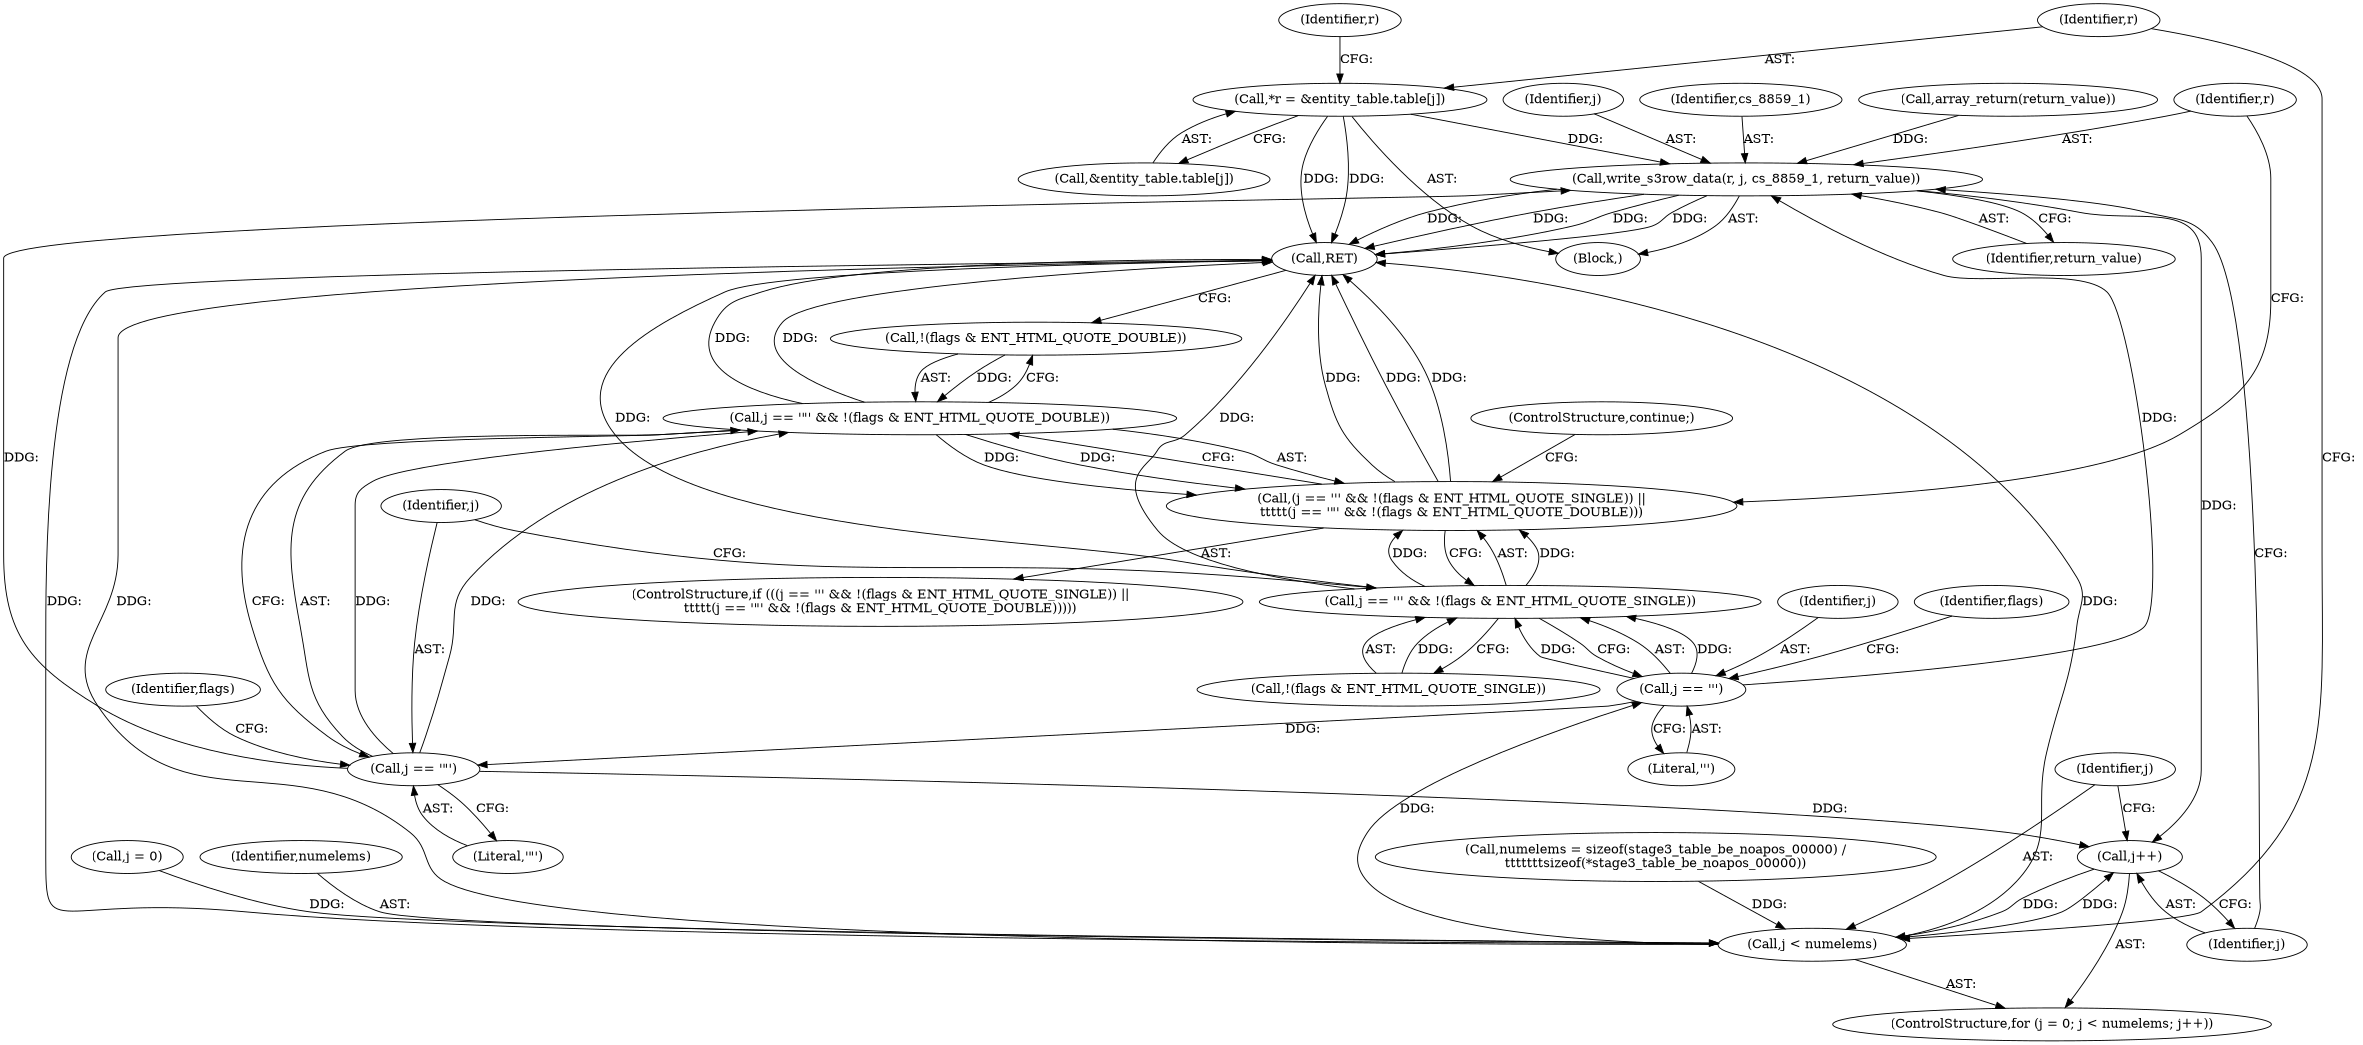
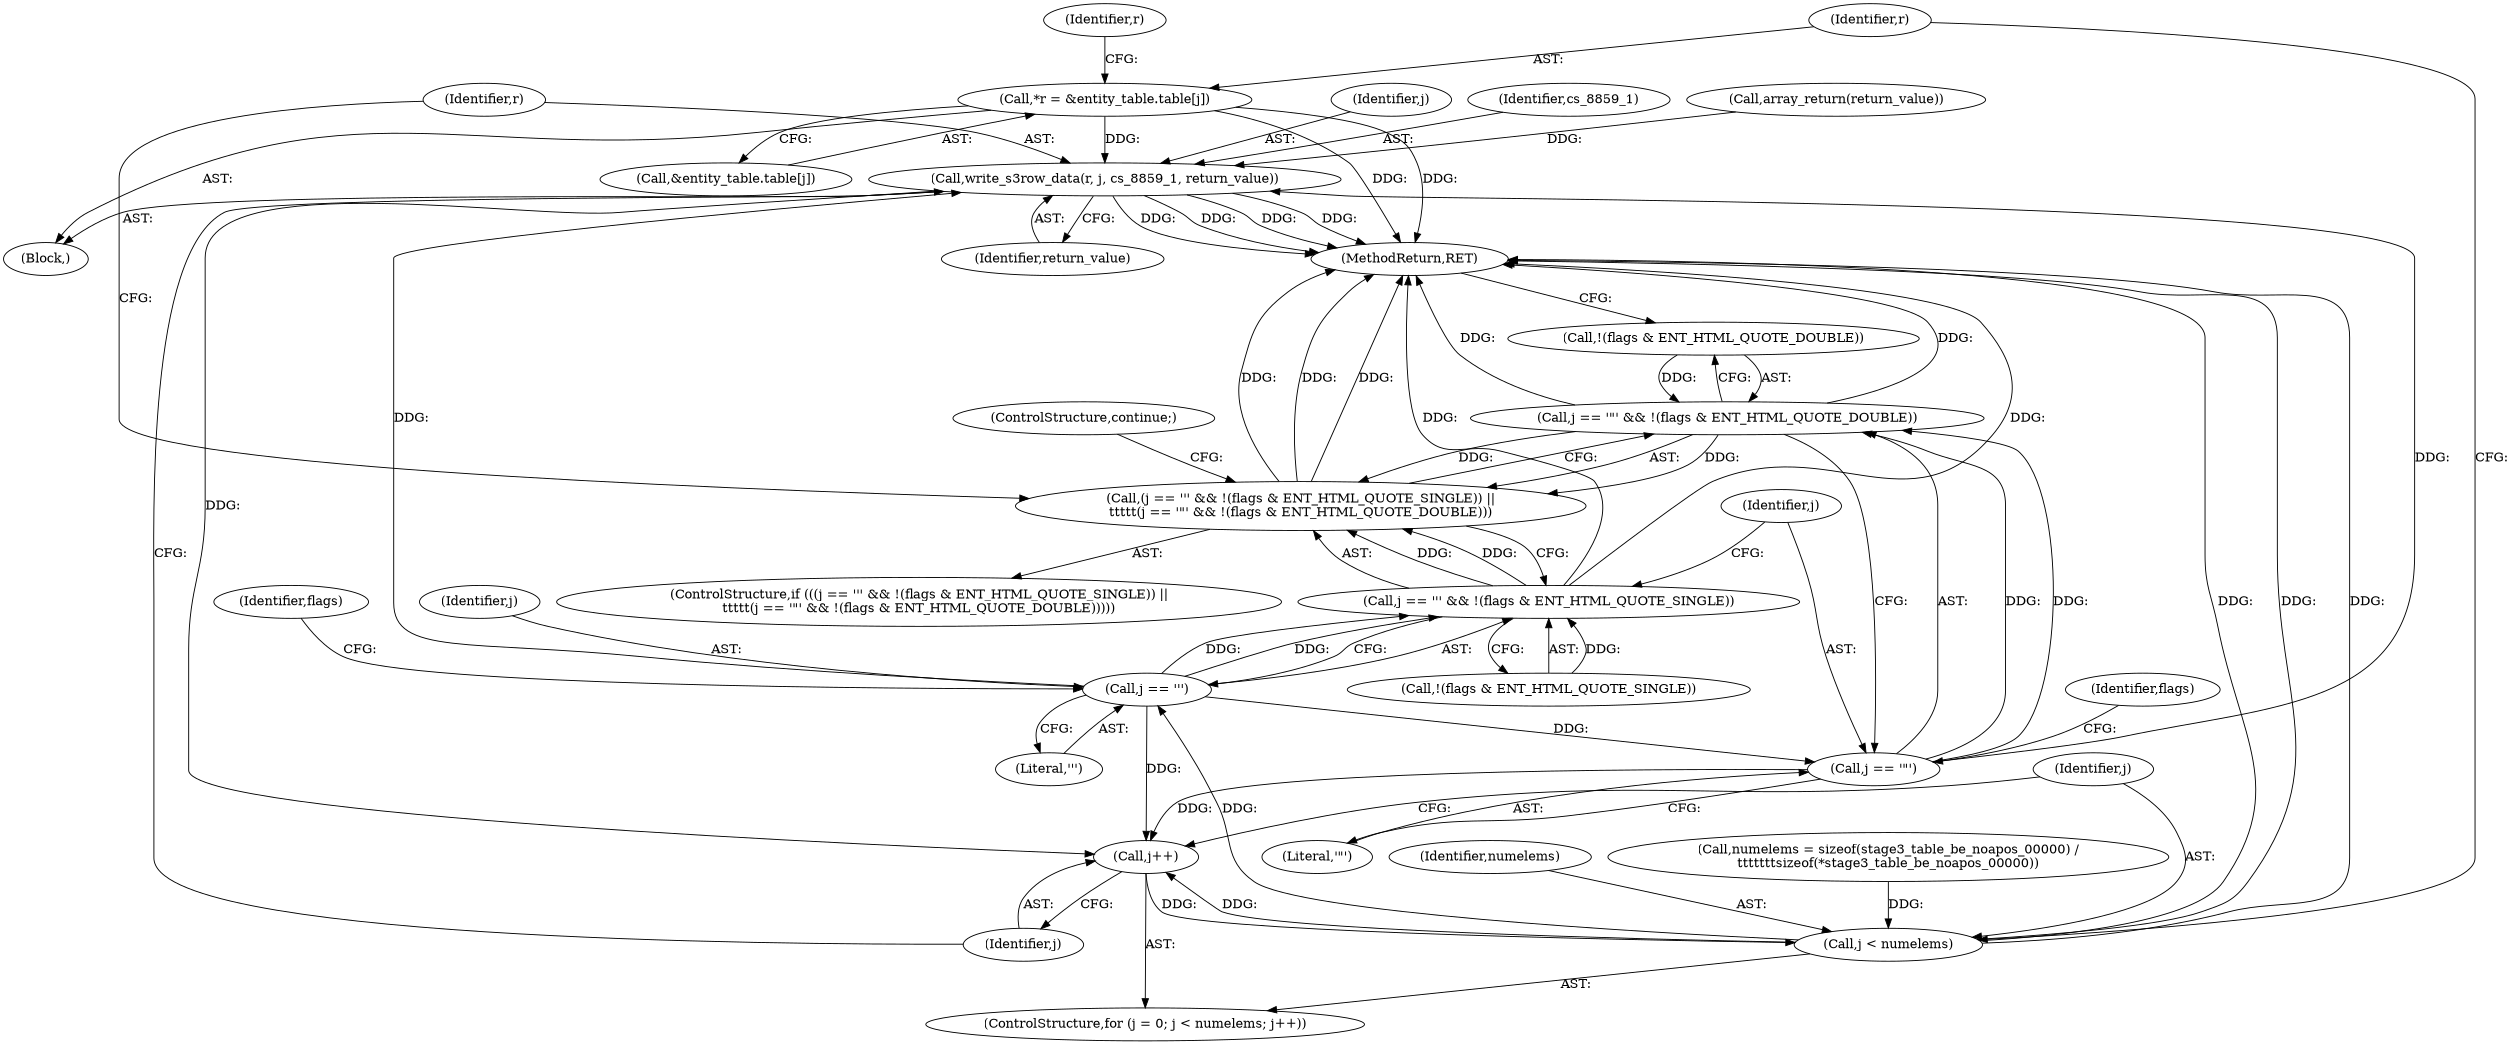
(1324, 259) -> (1410, 259)
none -> (1147, 769)
(127, 857) -> none
